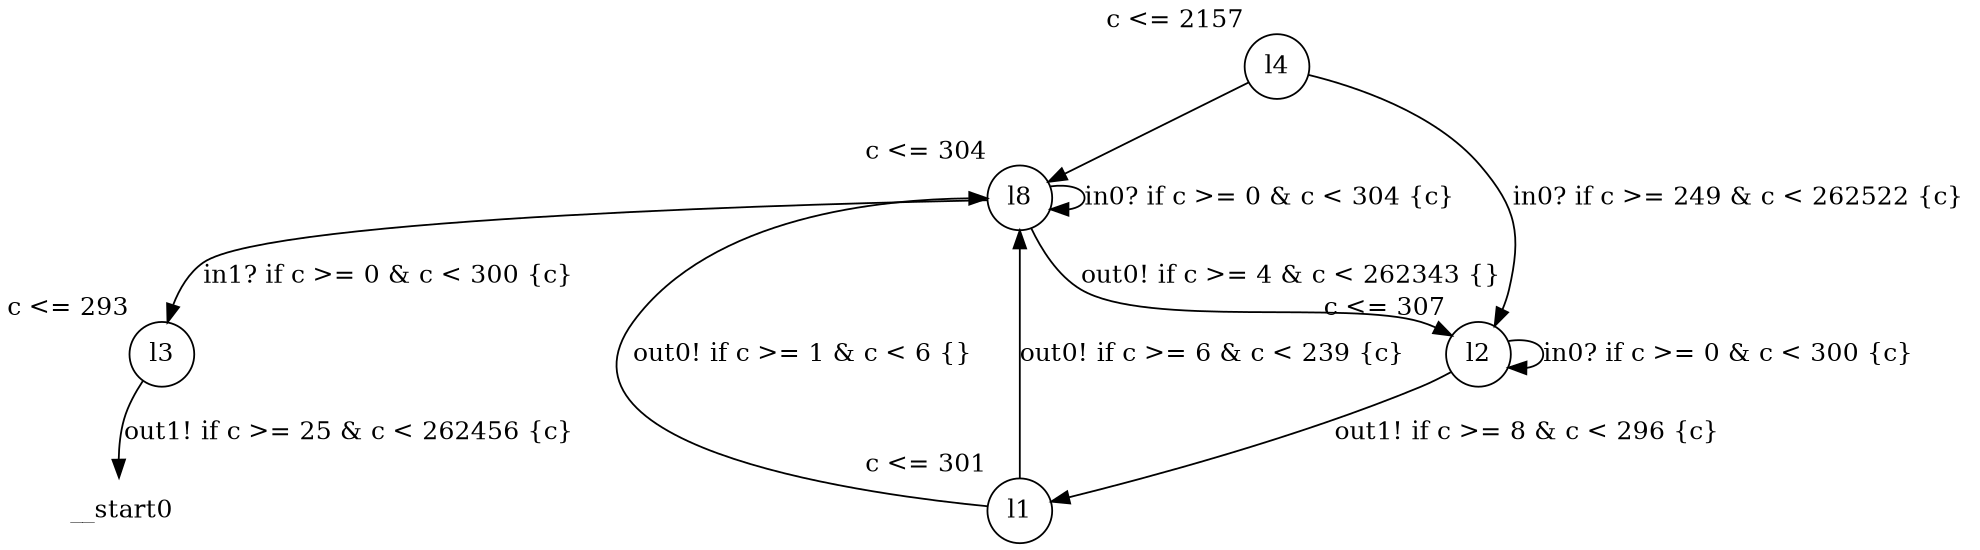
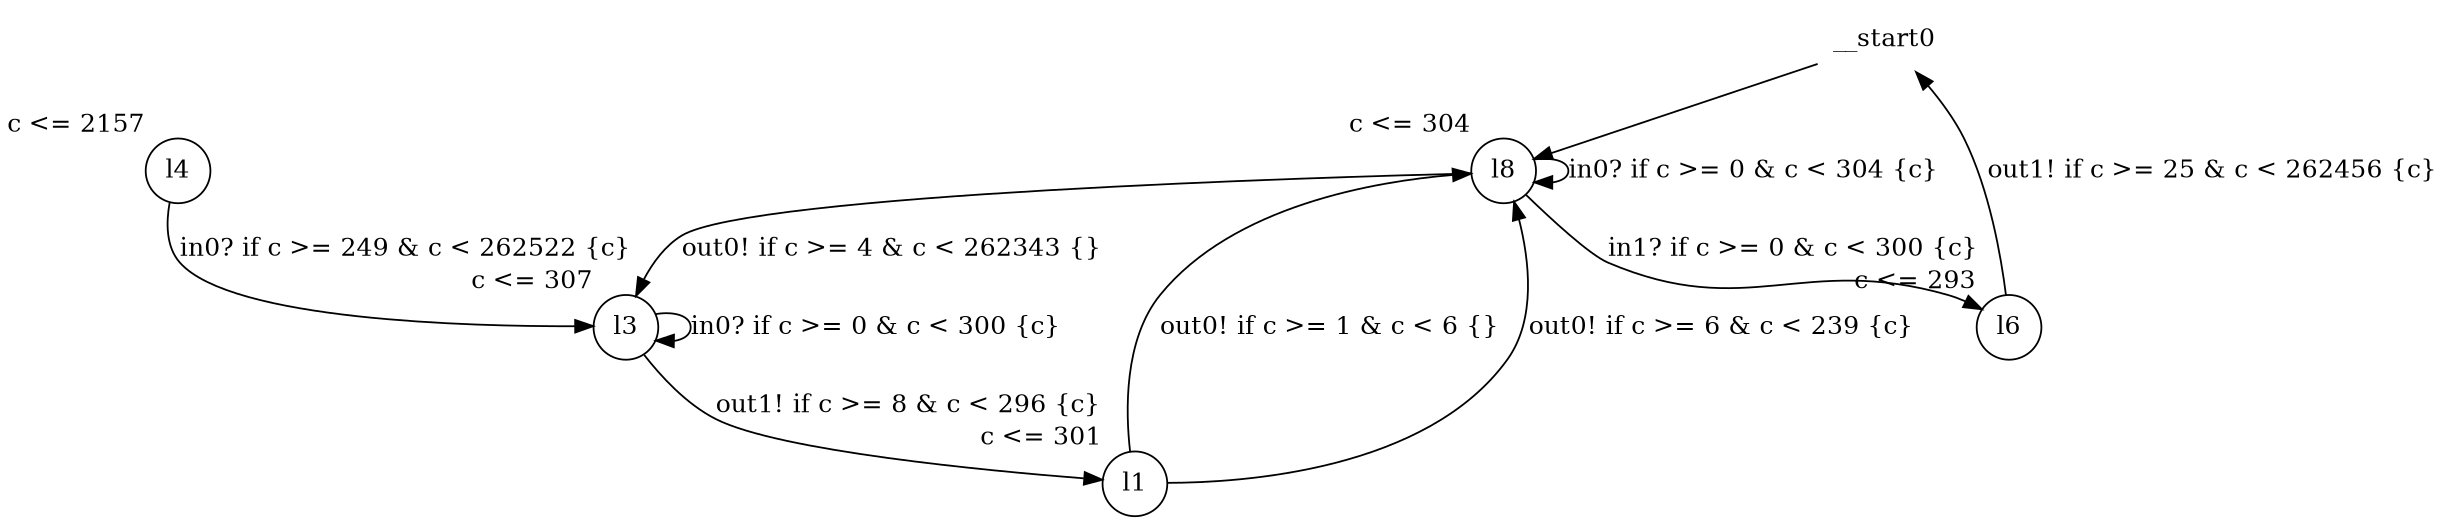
(1157, 128) -> (1685, 108)
(162, 354) -> (2009, 327)
(1478, 354) -> (626, 327)
